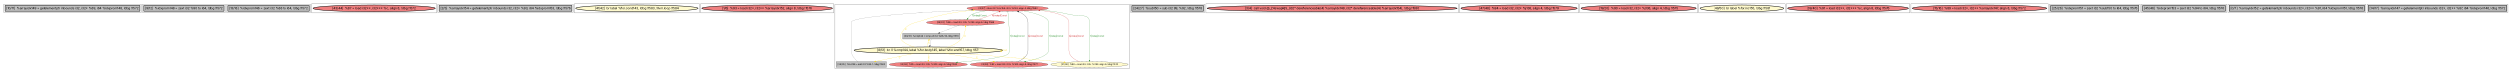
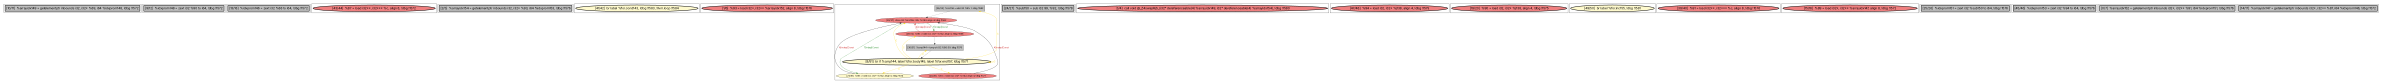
(1069, 28) -> (849, 38)
(1049, 35) -> none
(928, 64) -> none
